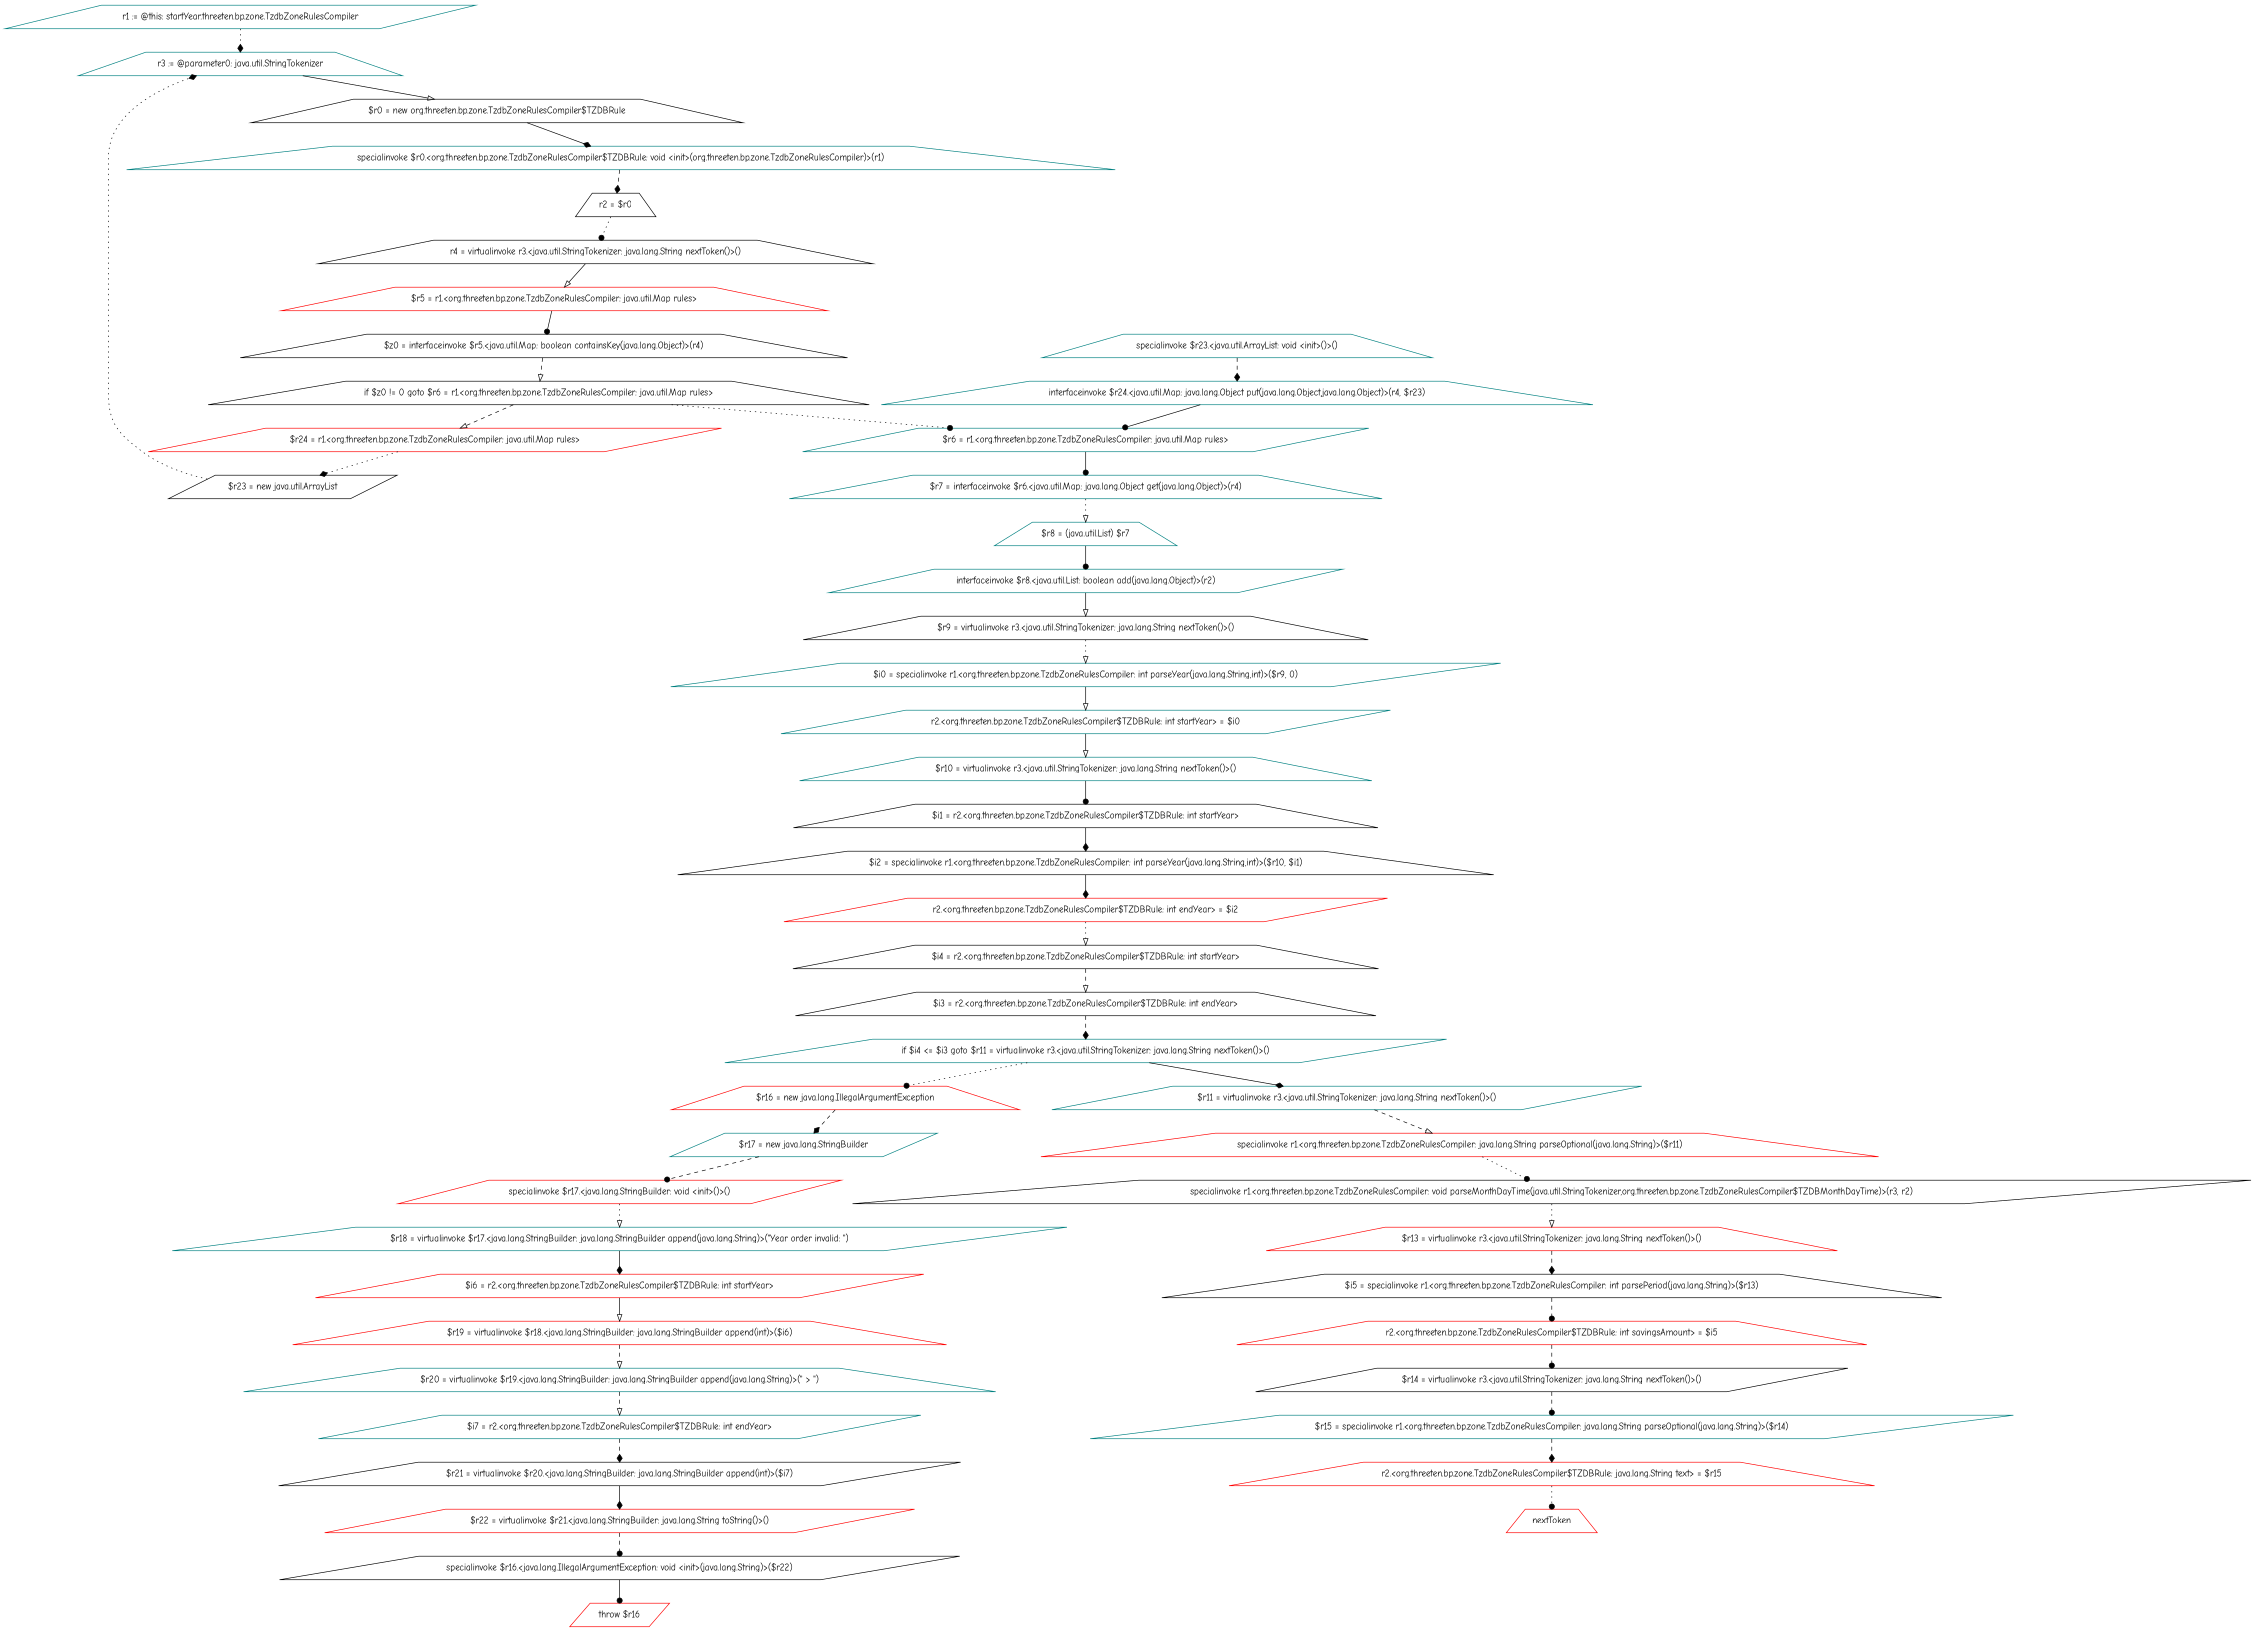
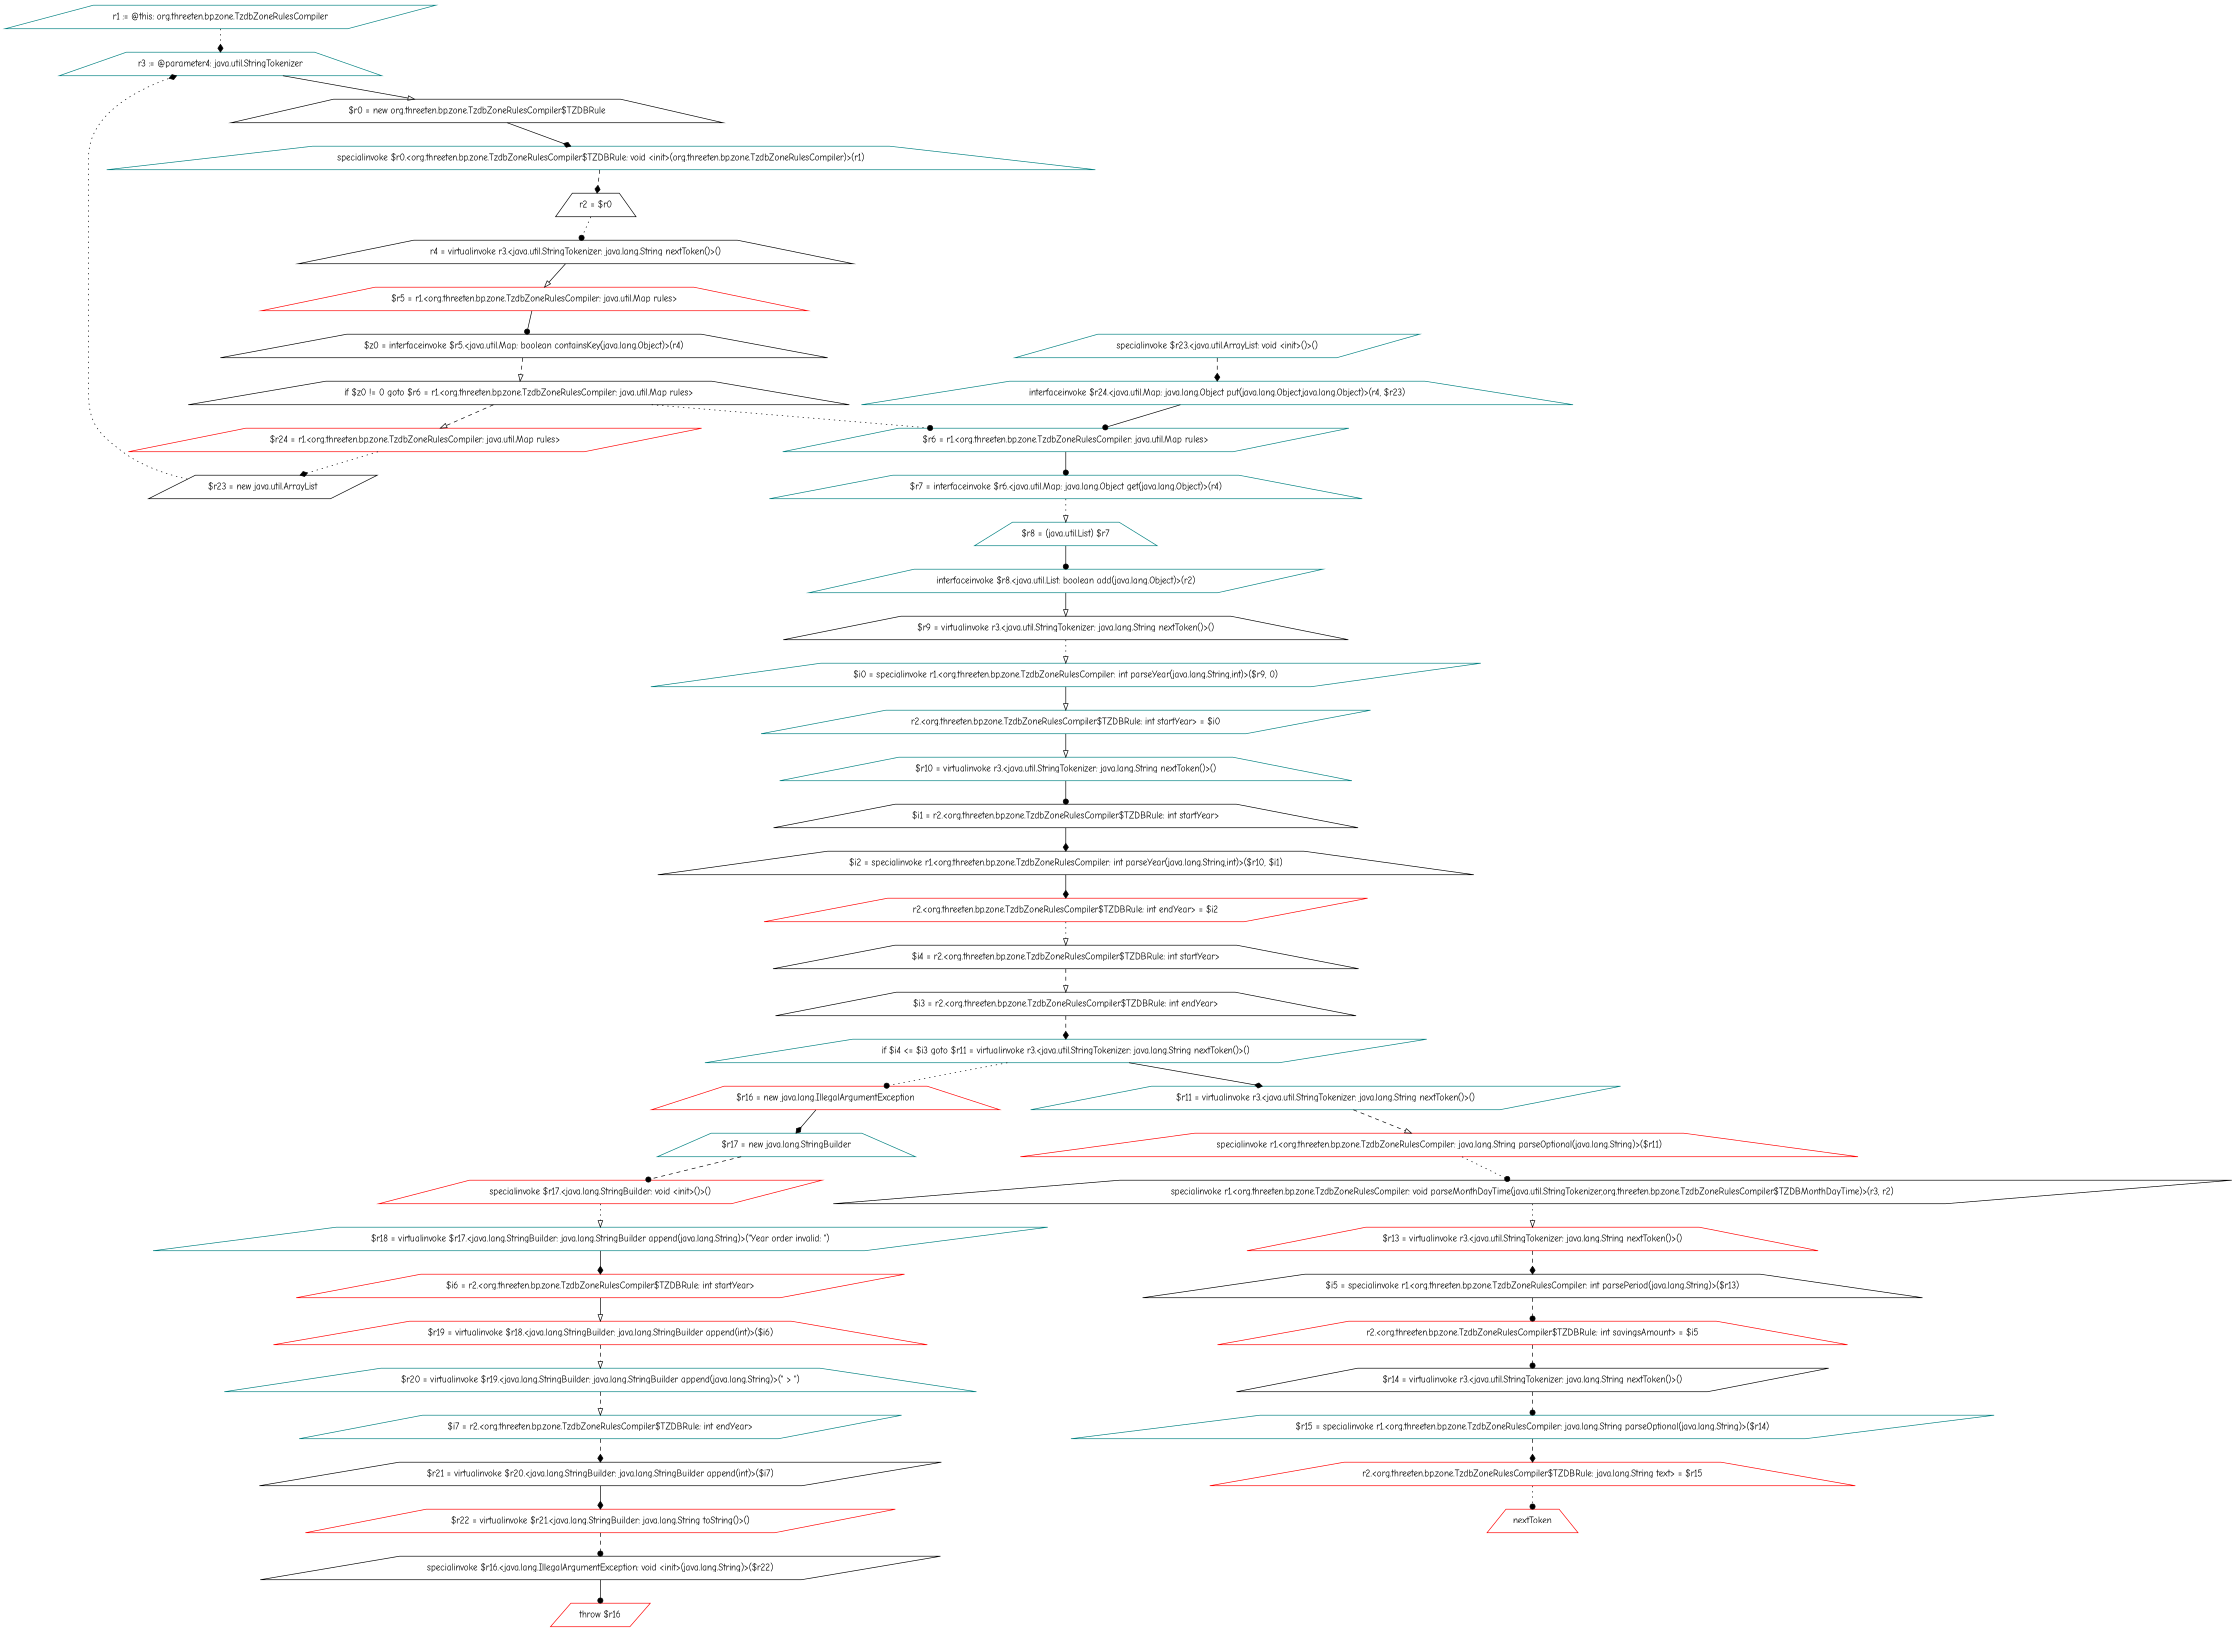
(240, 17) -> (220, 17)
(240, 64) -> (220, 64)
(1237, 346) -> (1217, 346)
(827, 1119) -> (809, 1119)
(804, 1145) -> (786, 1145)
